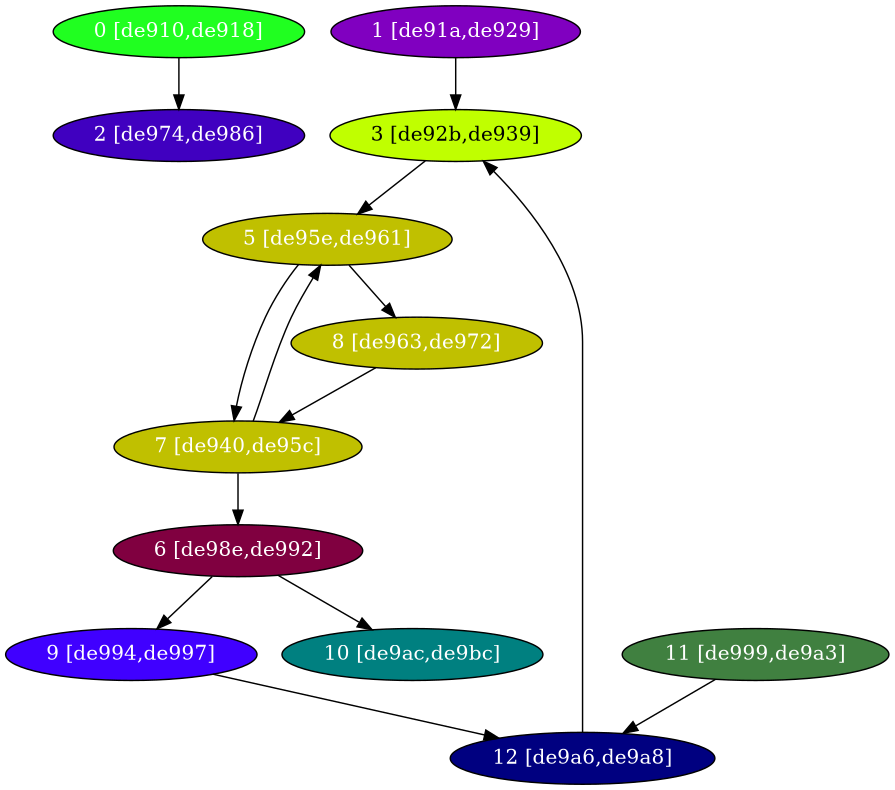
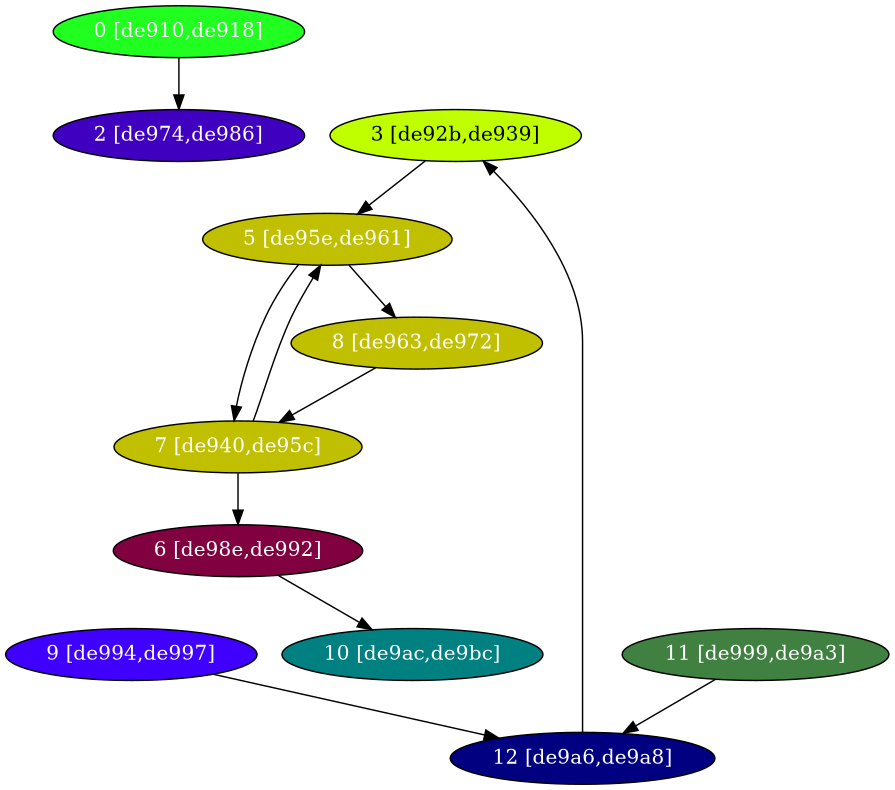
(456, 32) -> none
(190, 598) -> none
